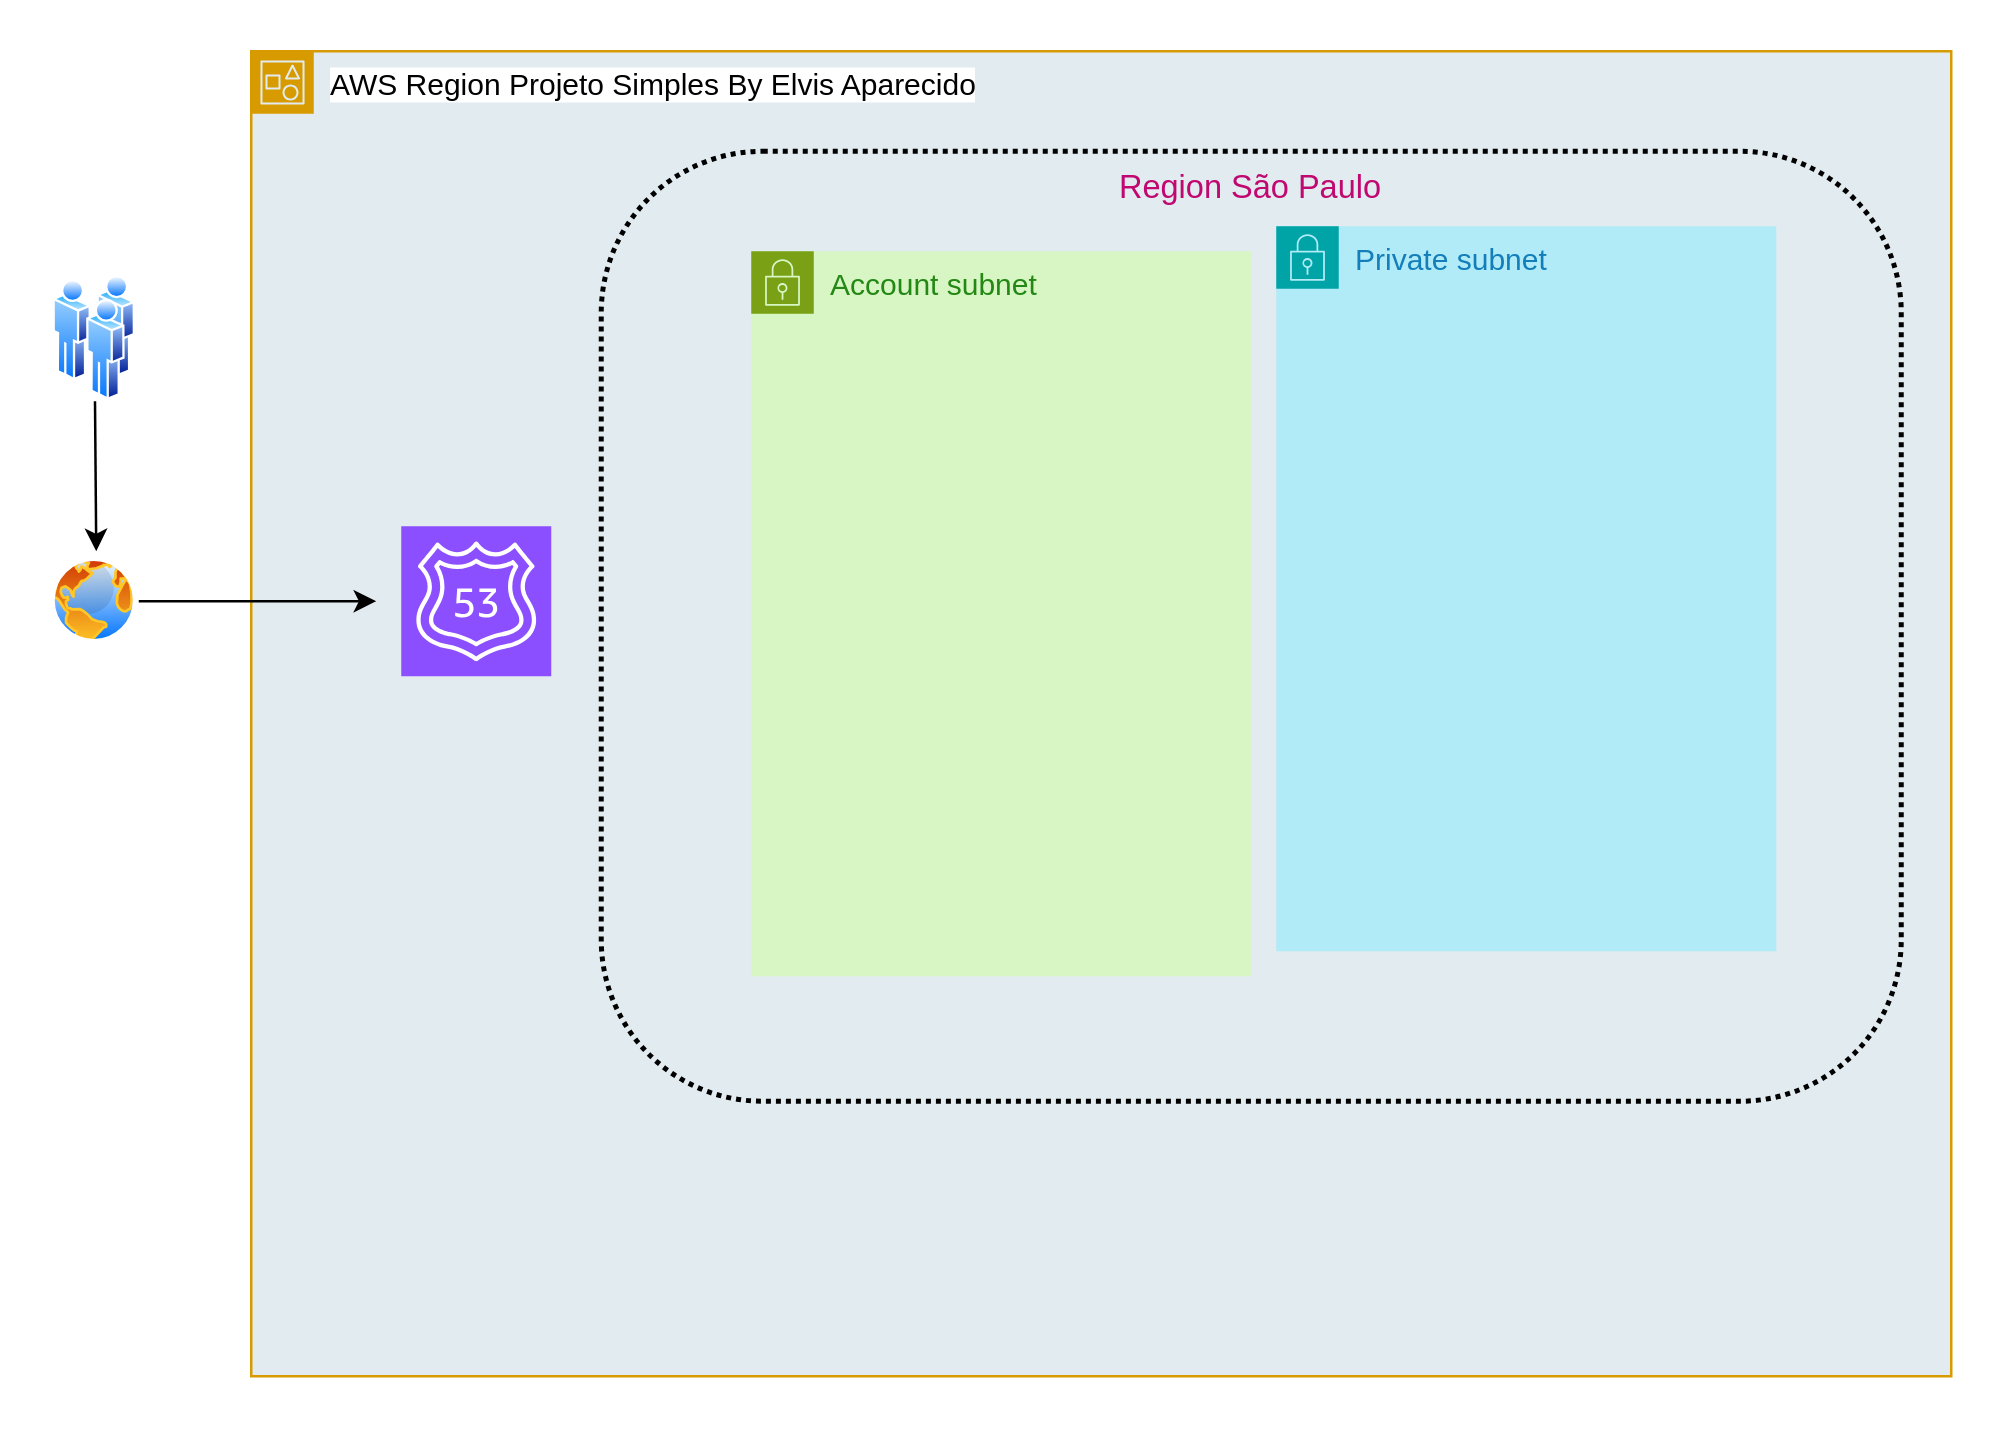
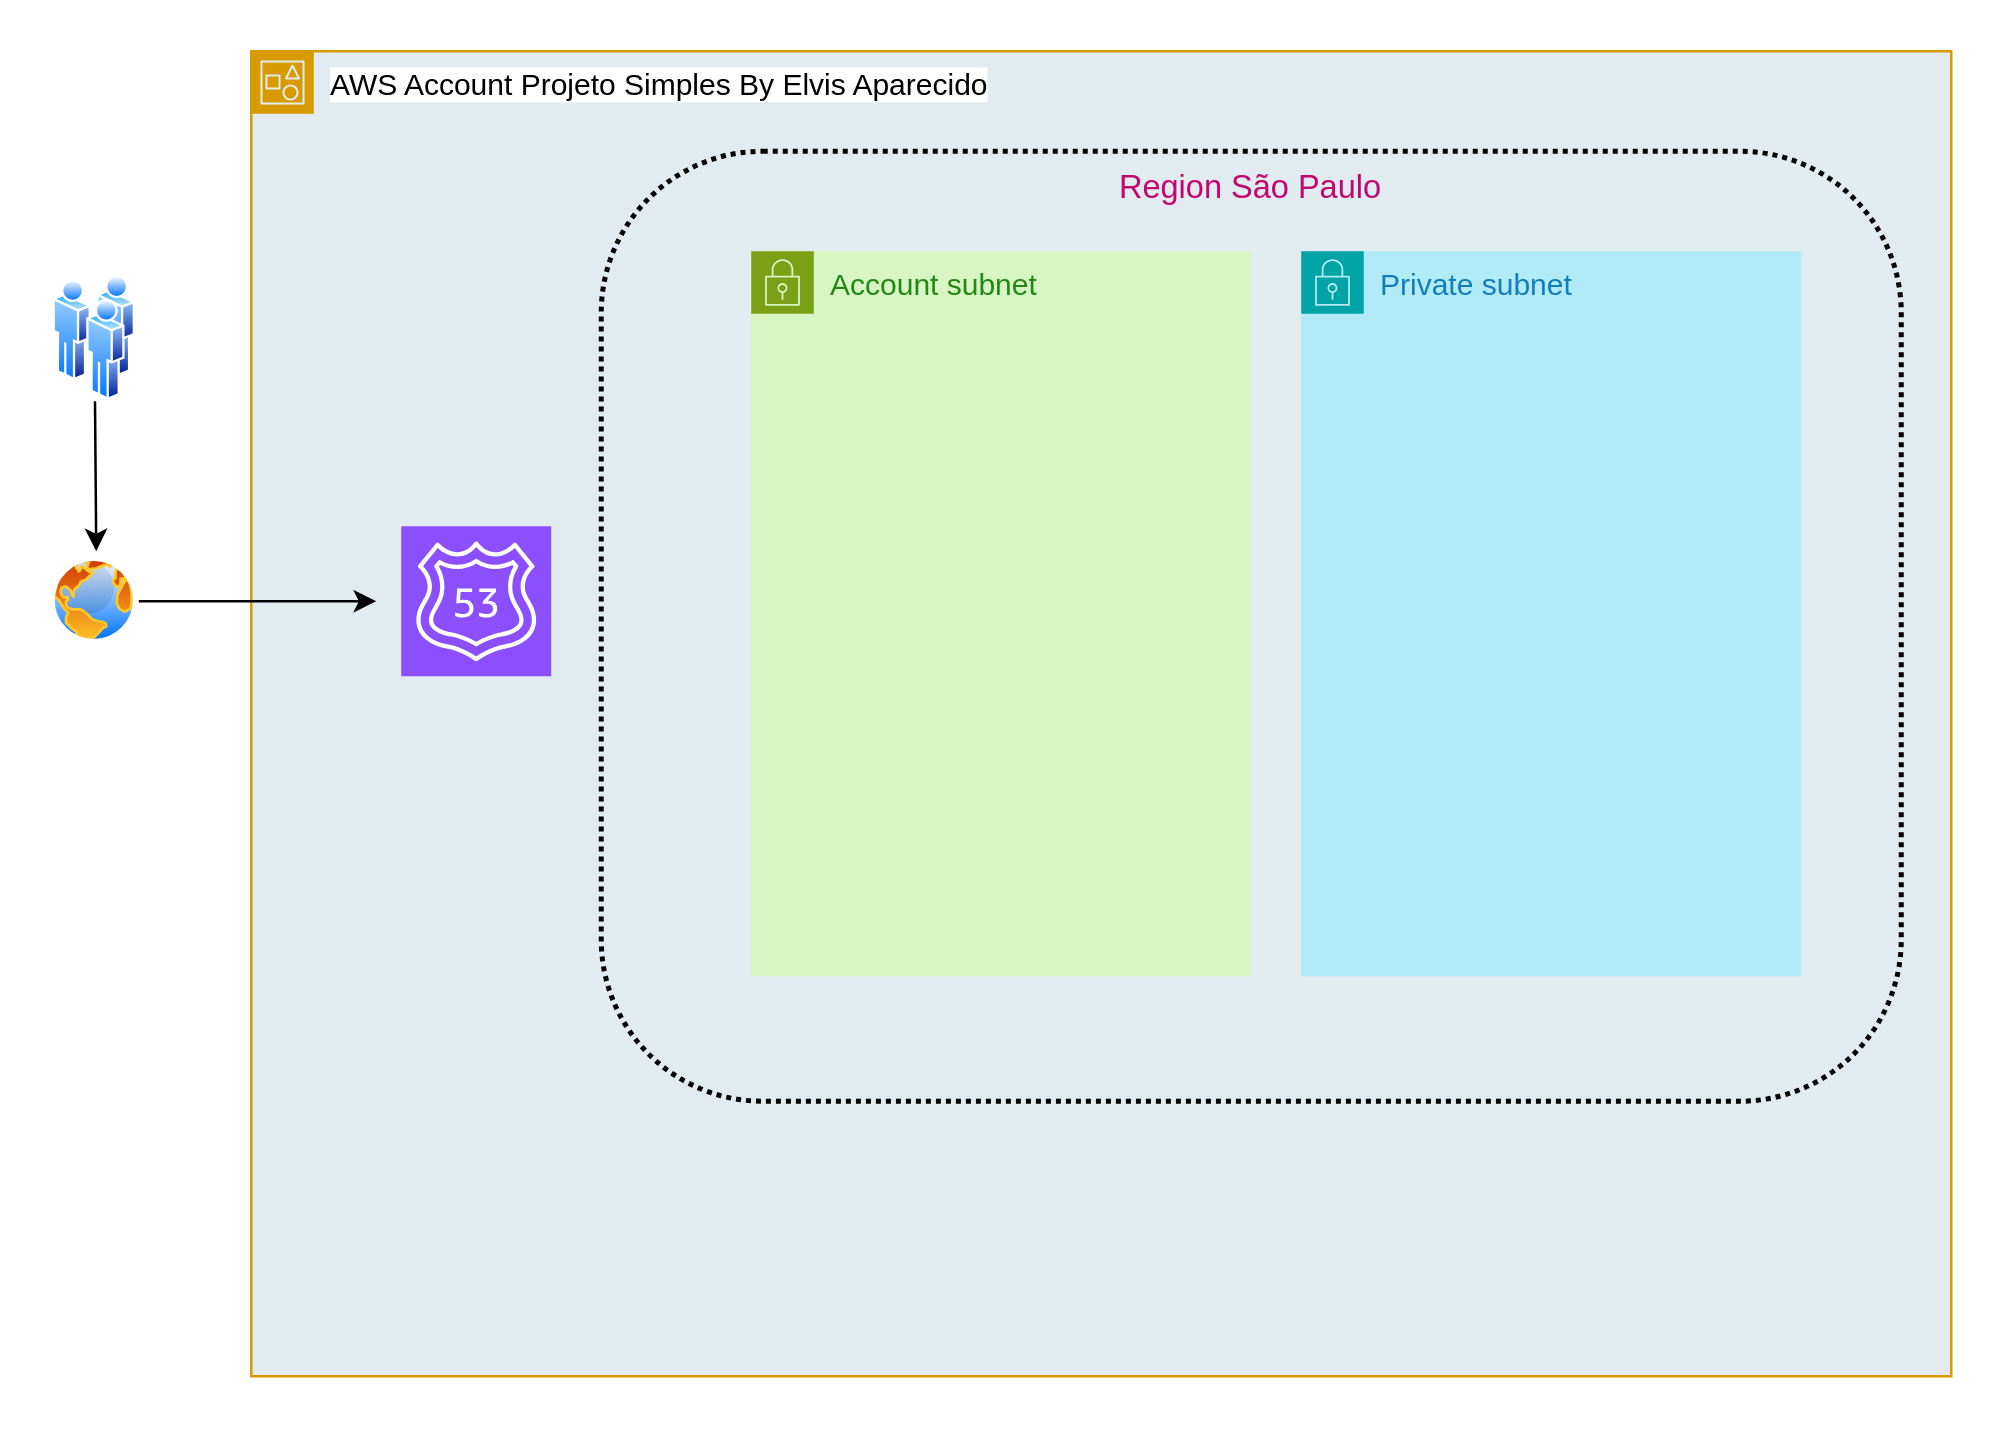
(662, 87) -> (675, 87)
(1526, 589) -> (1551, 614)
